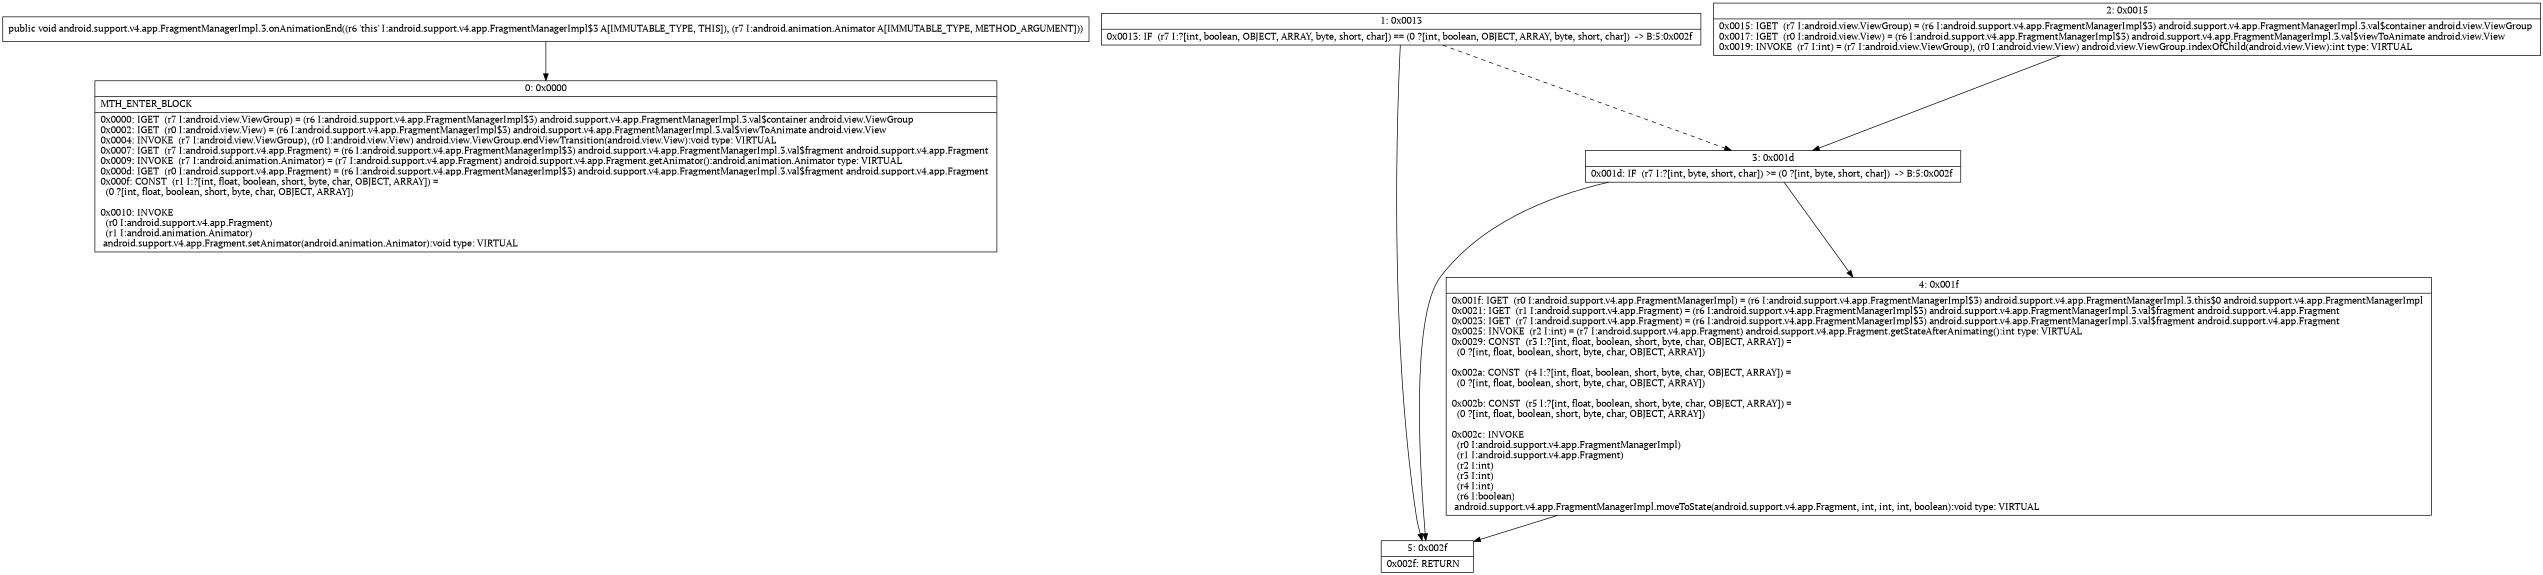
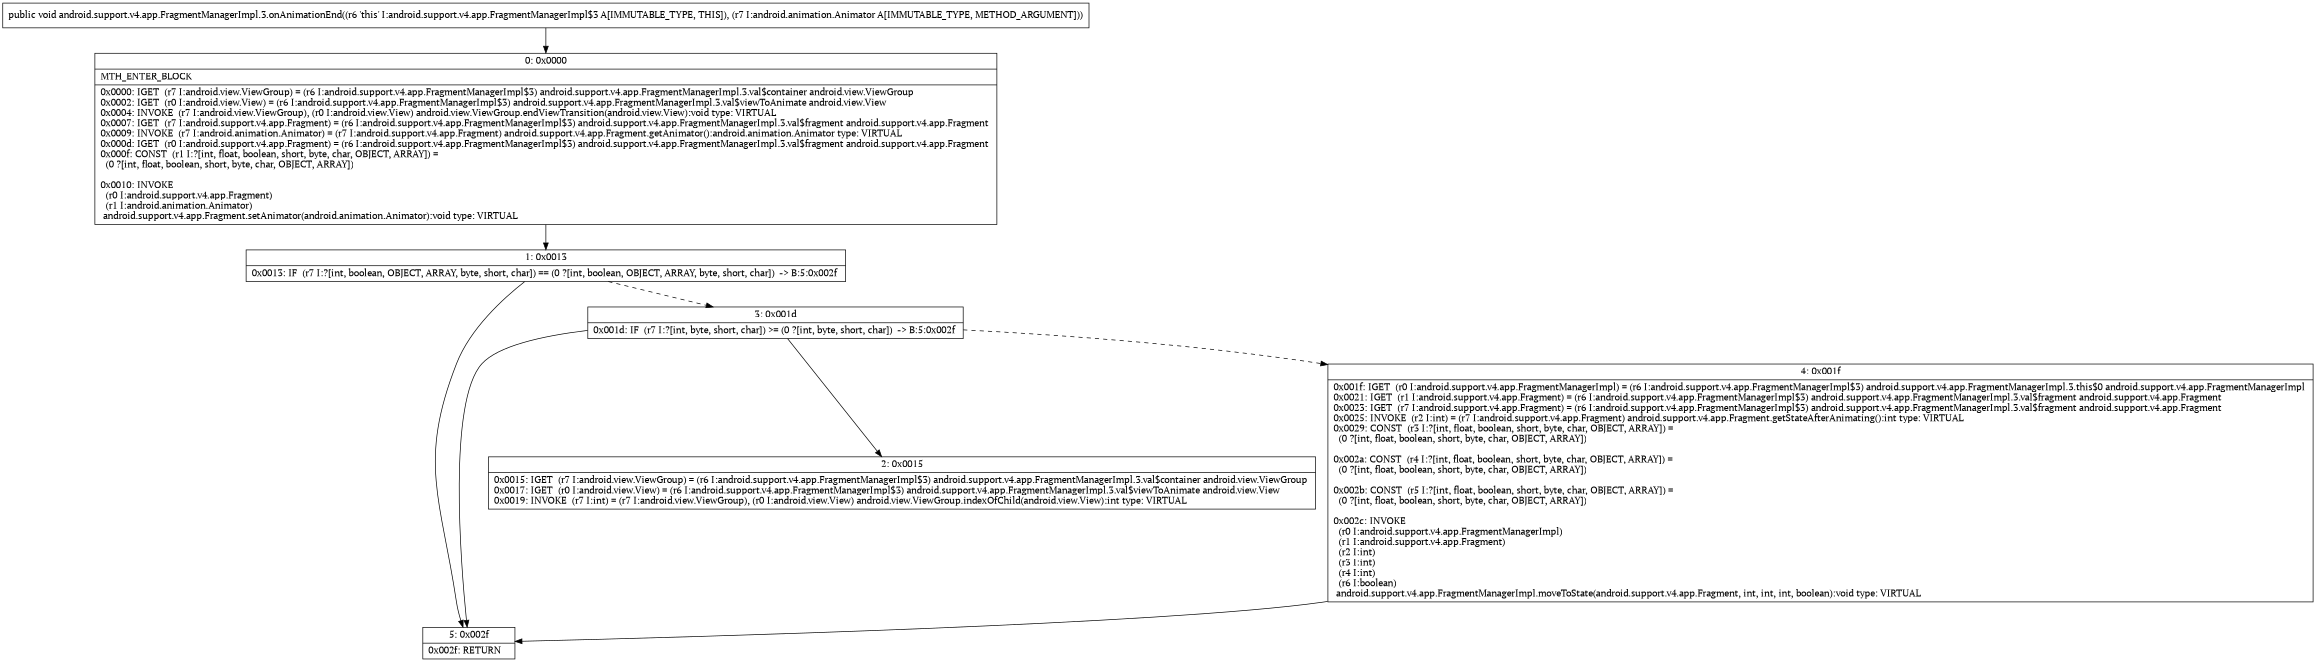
(1940, 102) -> (832, 395)
(1816, 227) -> (1142, 342)
none -> (546, 234)
